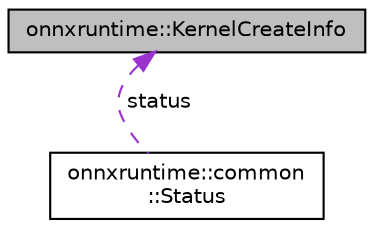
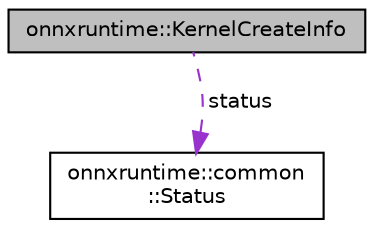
(120, 111) -> (202, 92)
